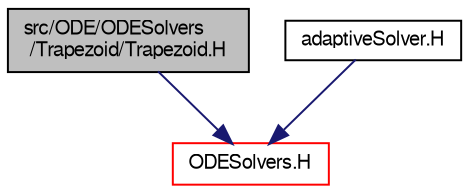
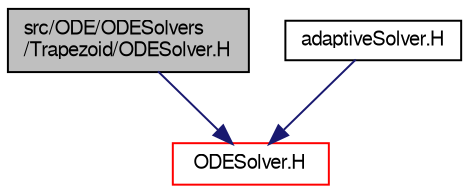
(128, 40) -> (128, 40)
(251, 164) -> (251, 164)
